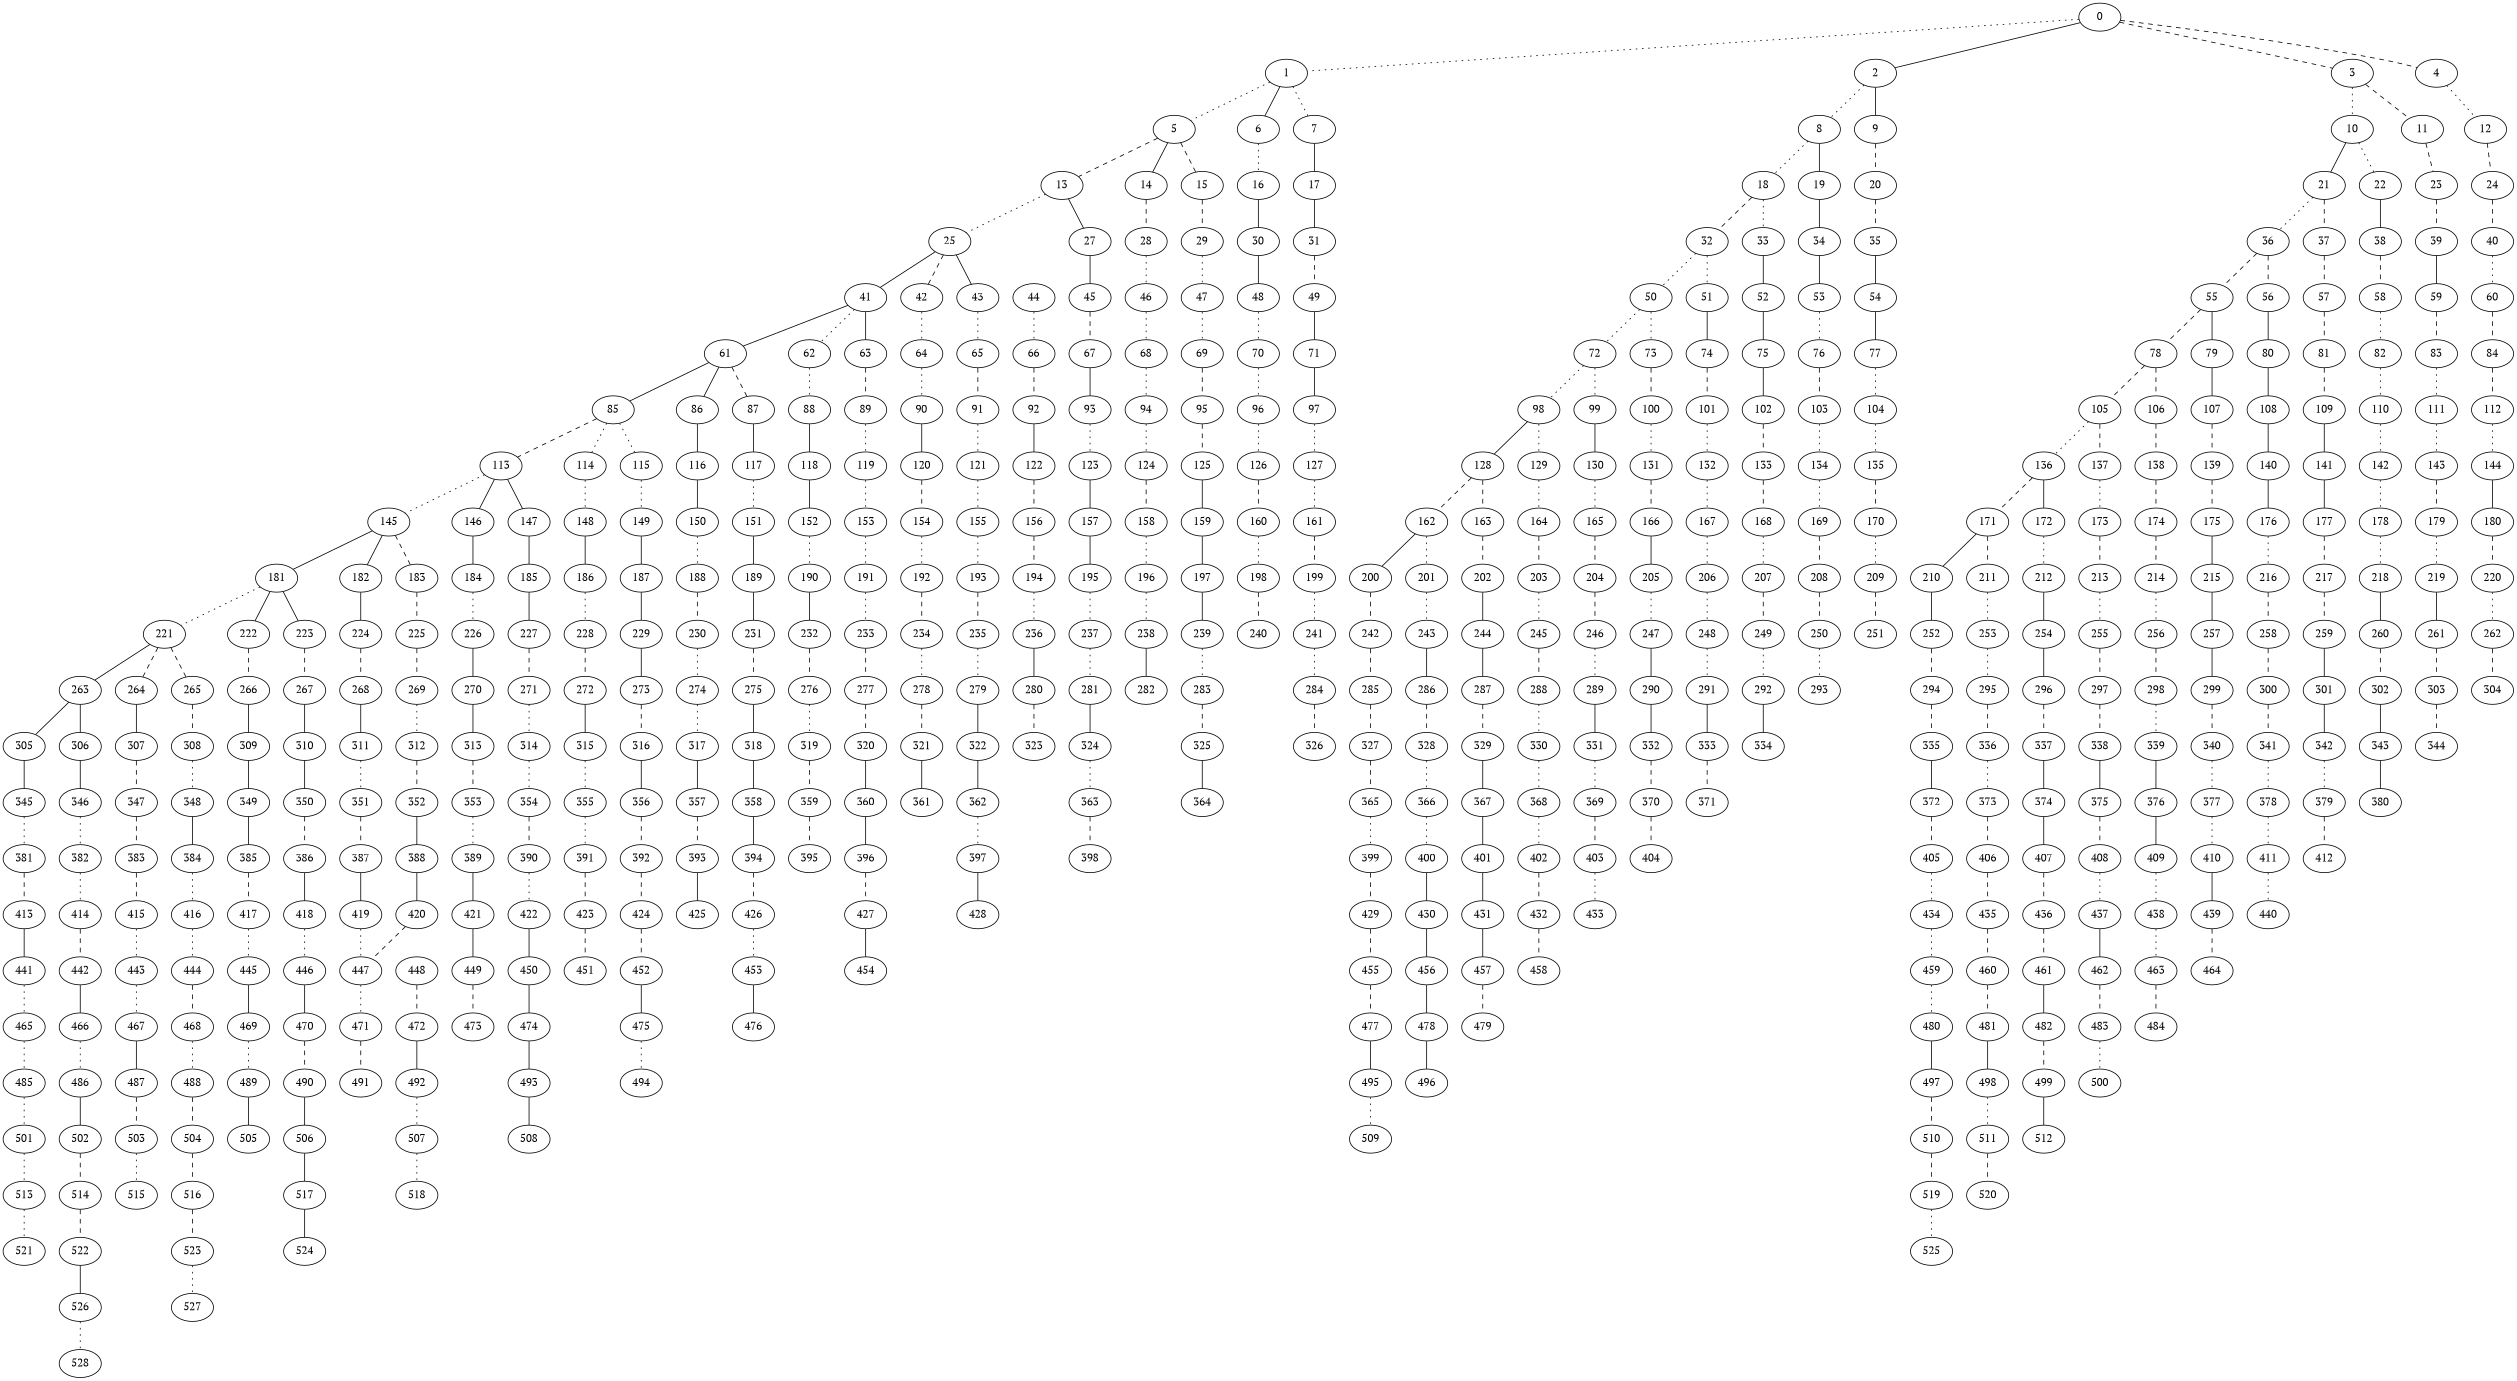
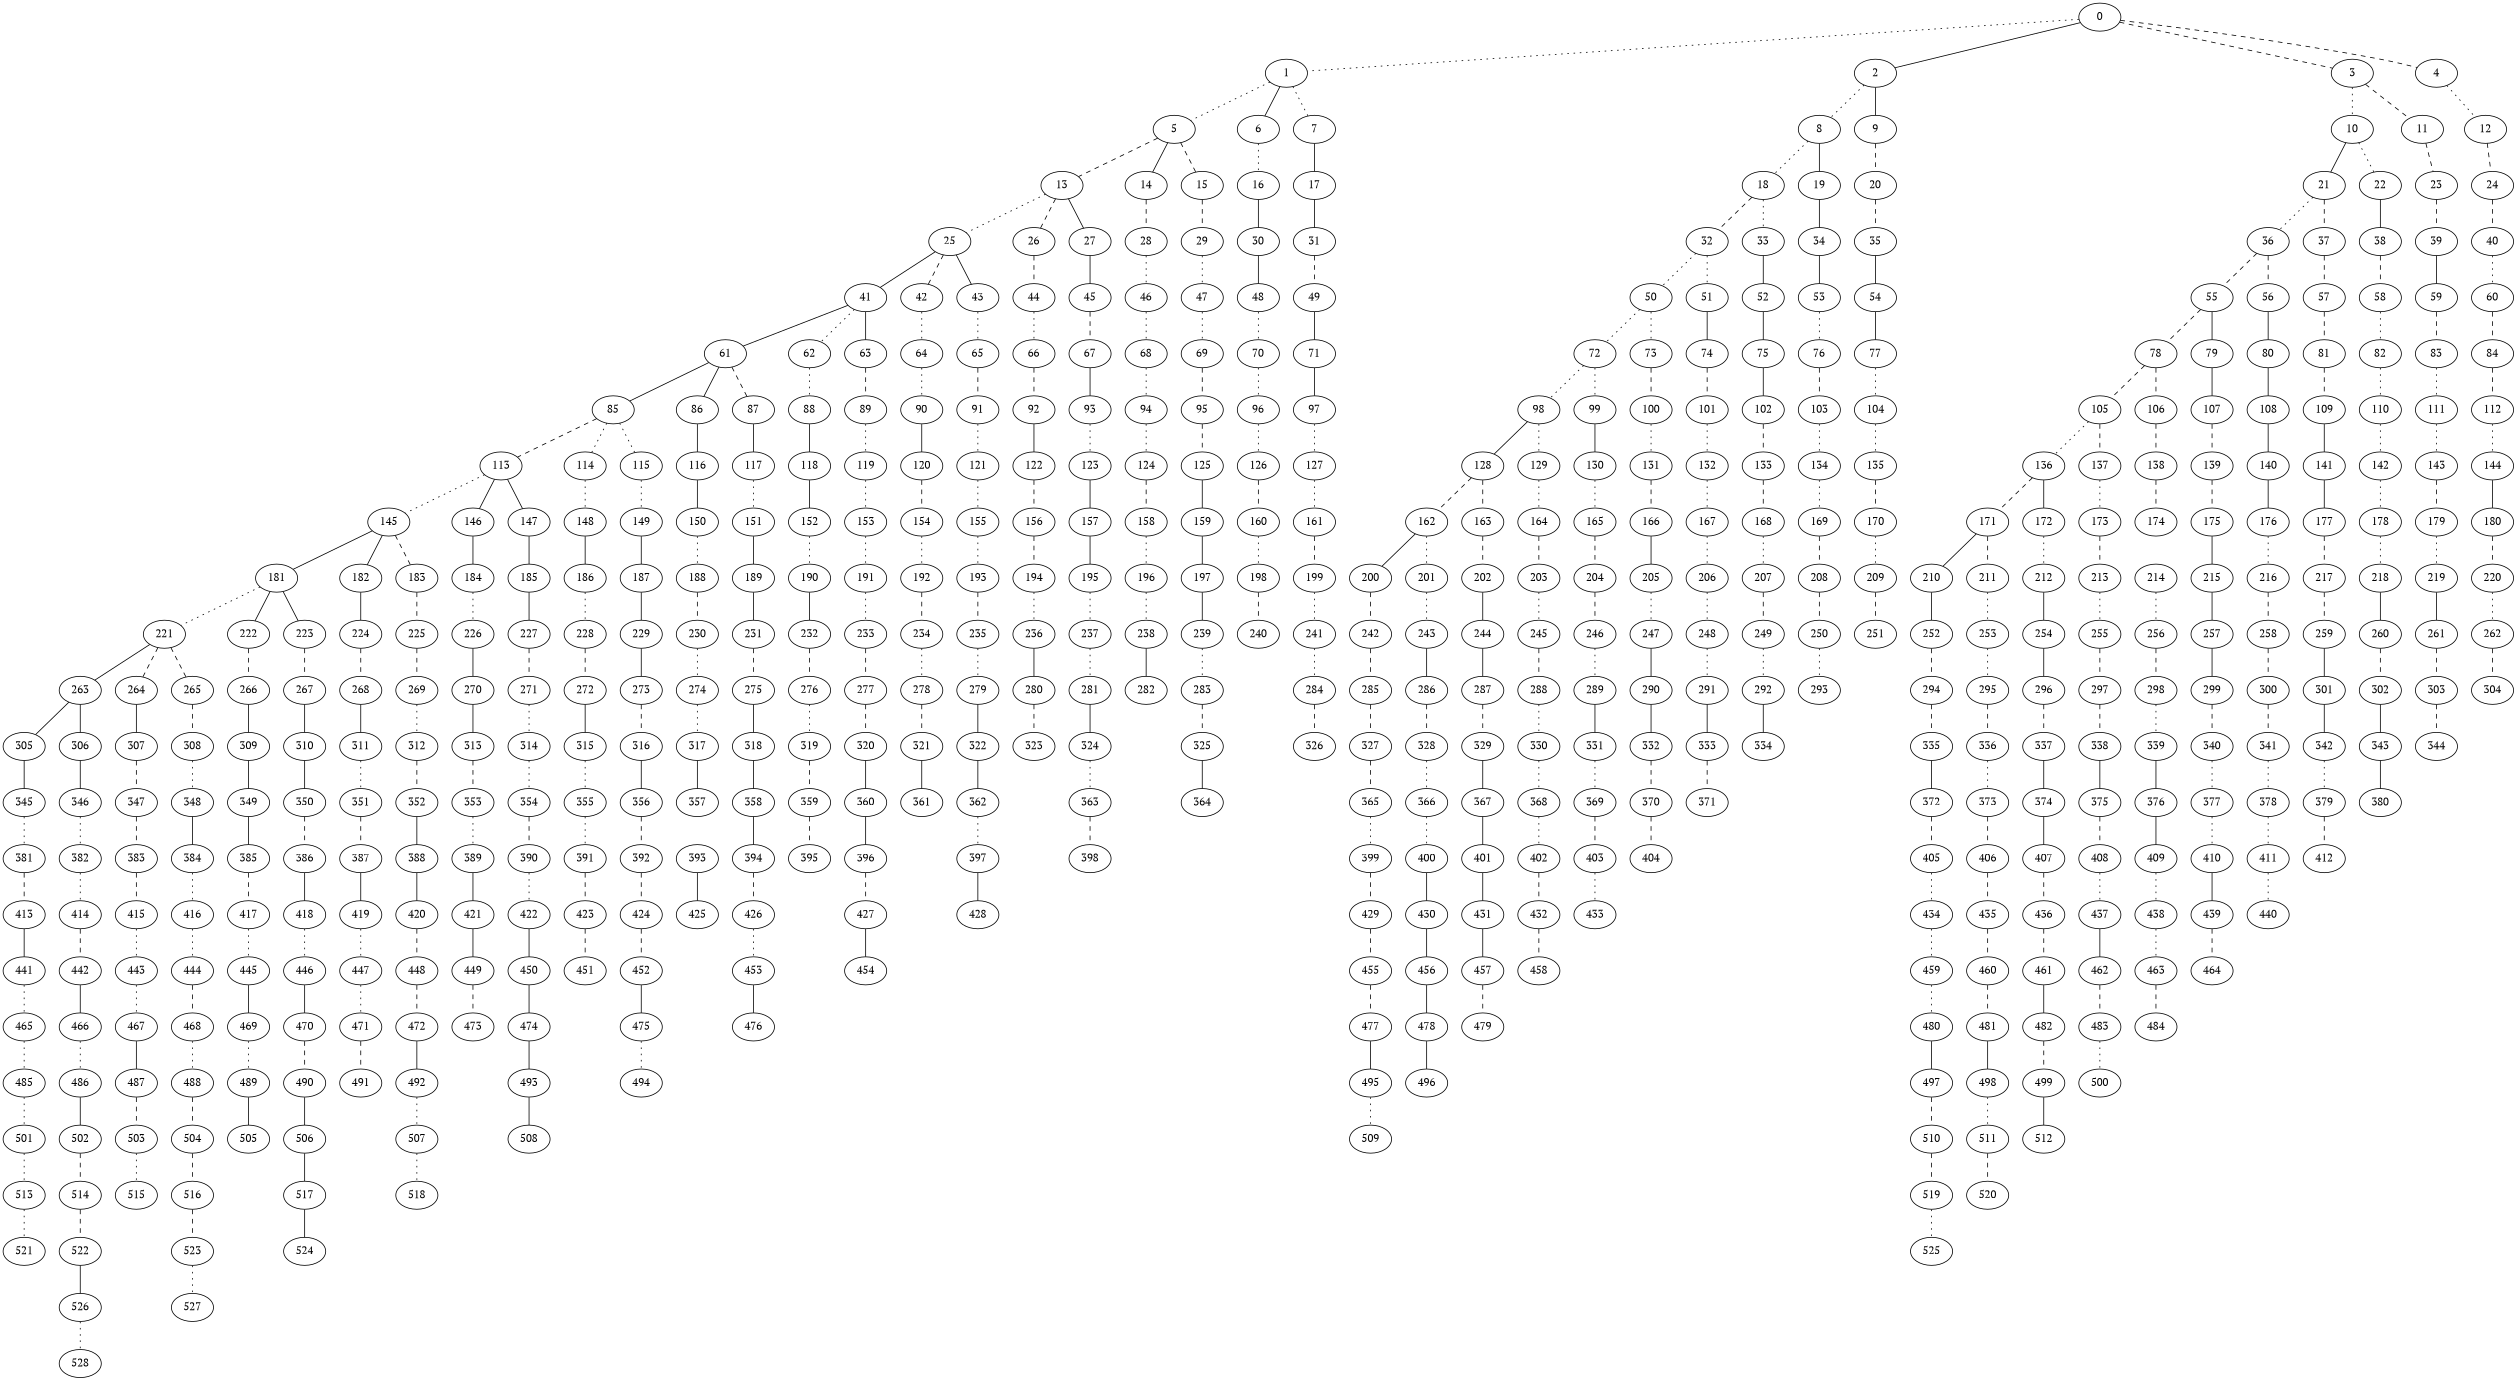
none -> (1034, 242)
(2156, 550) -> none
(697, 831) -> none
(389, 943) -> (417, 943)
